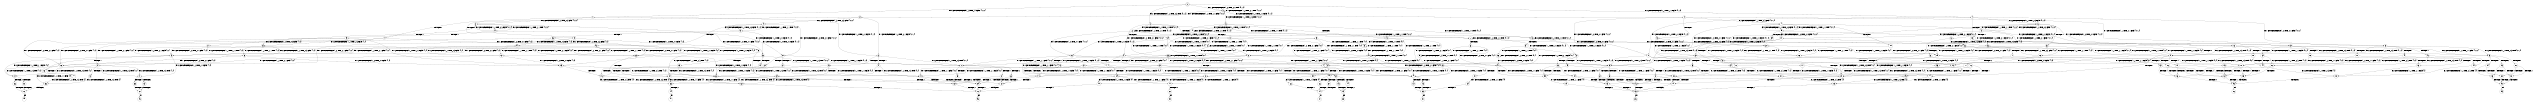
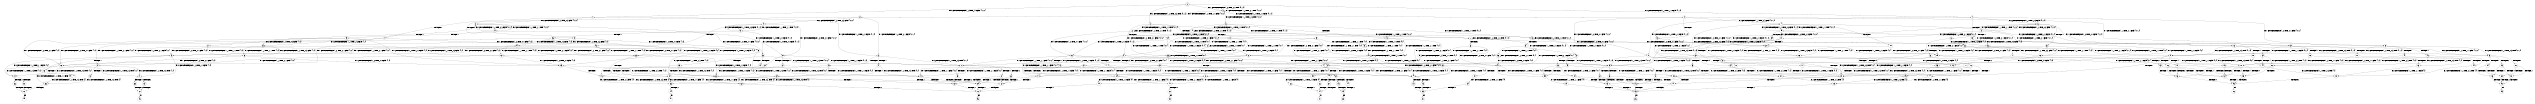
(2114, 45) -> (1774, 42)
(1667, 78) -> none
